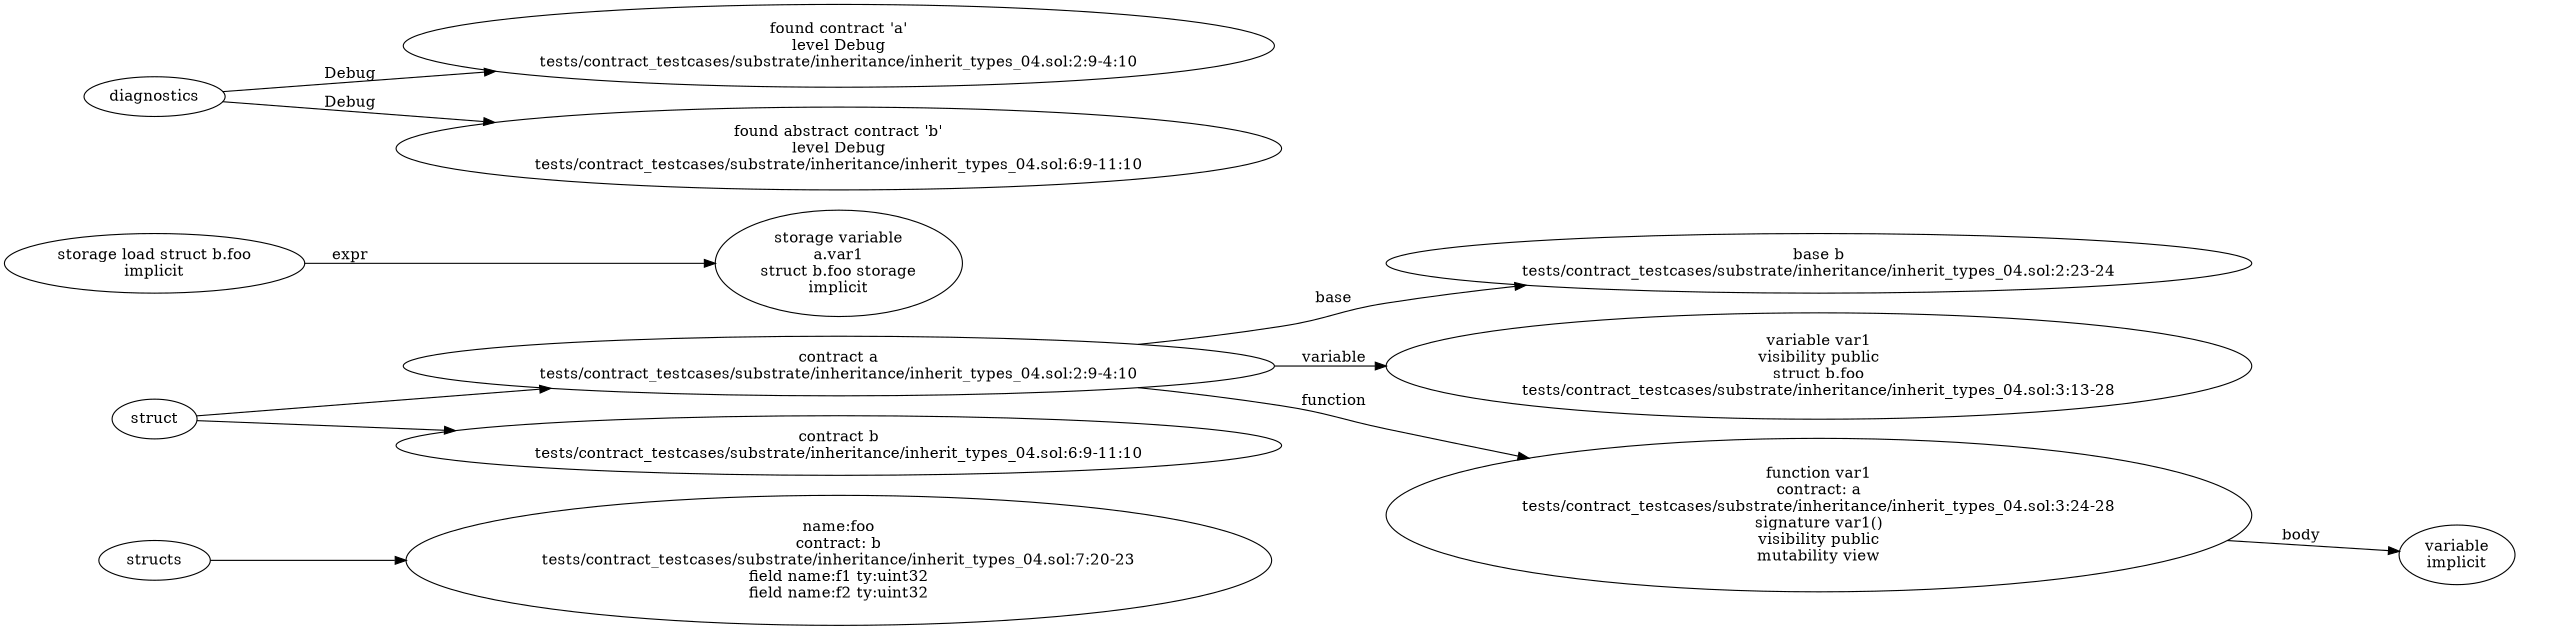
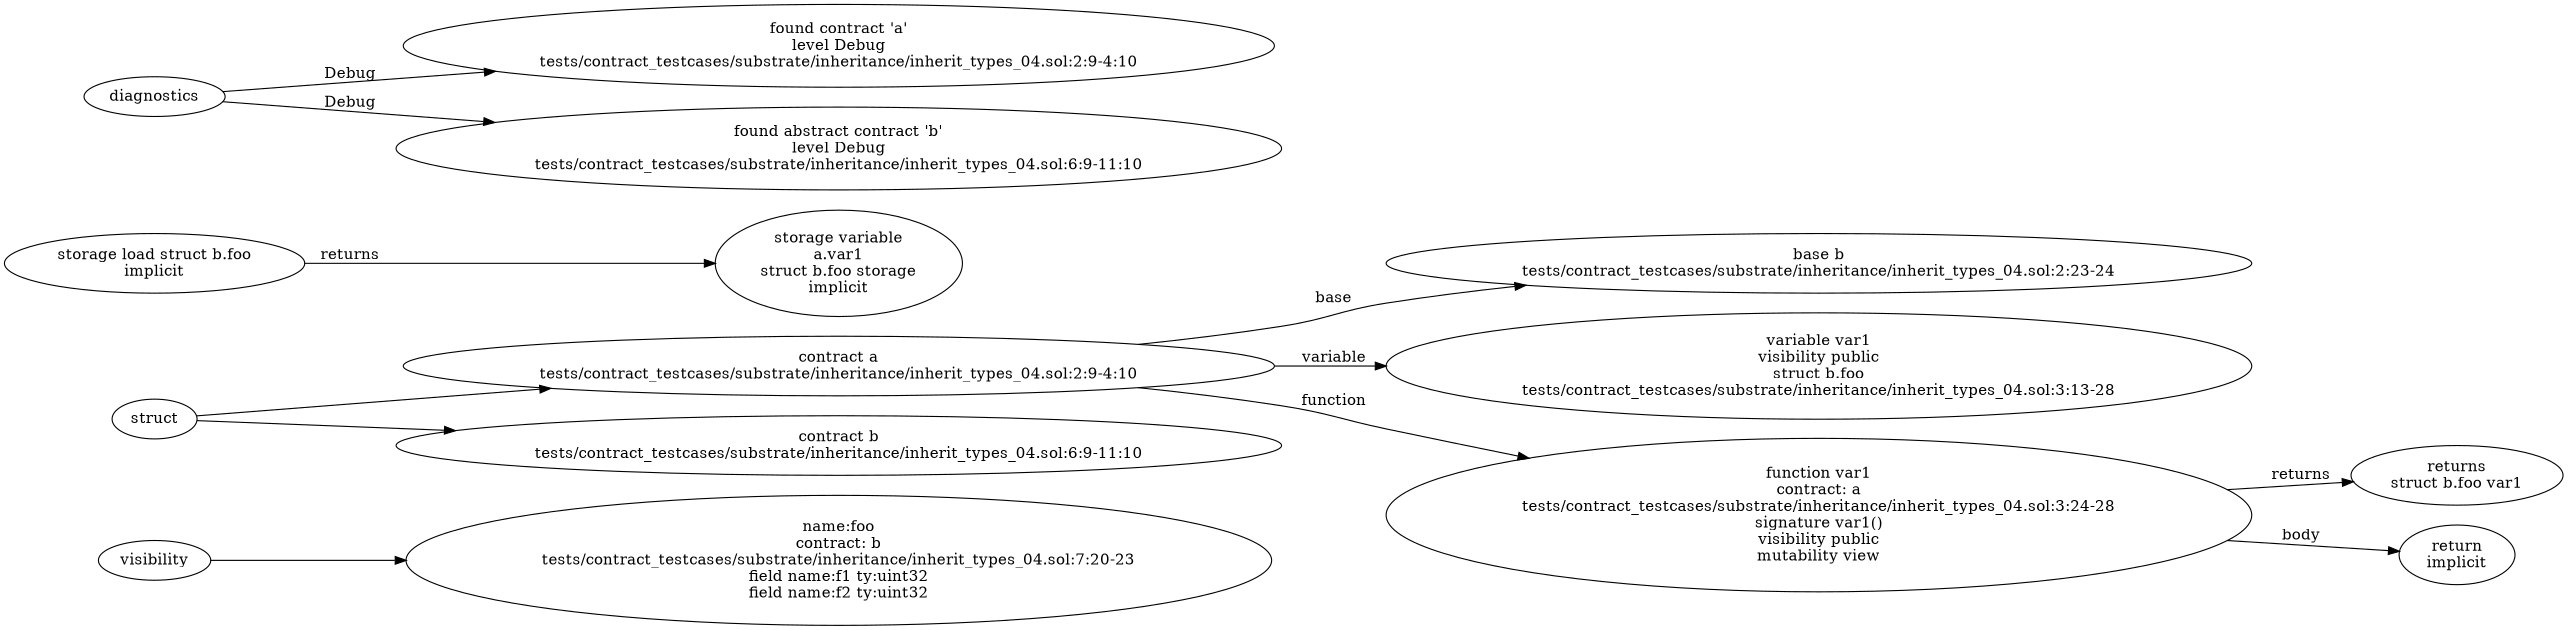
(350, 255) -> (350, 255)
none -> (2457, 475)
(2457, 555) -> (2457, 555)
(155, 560) -> (155, 560)
